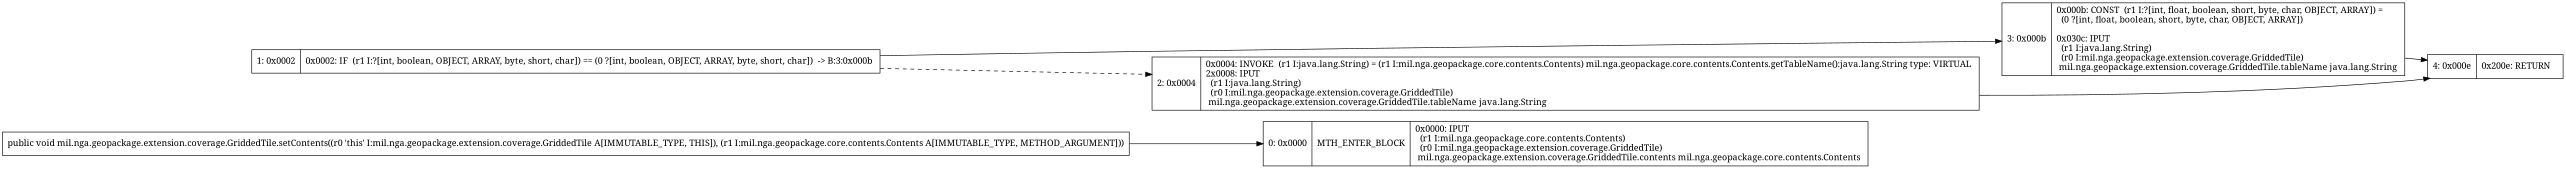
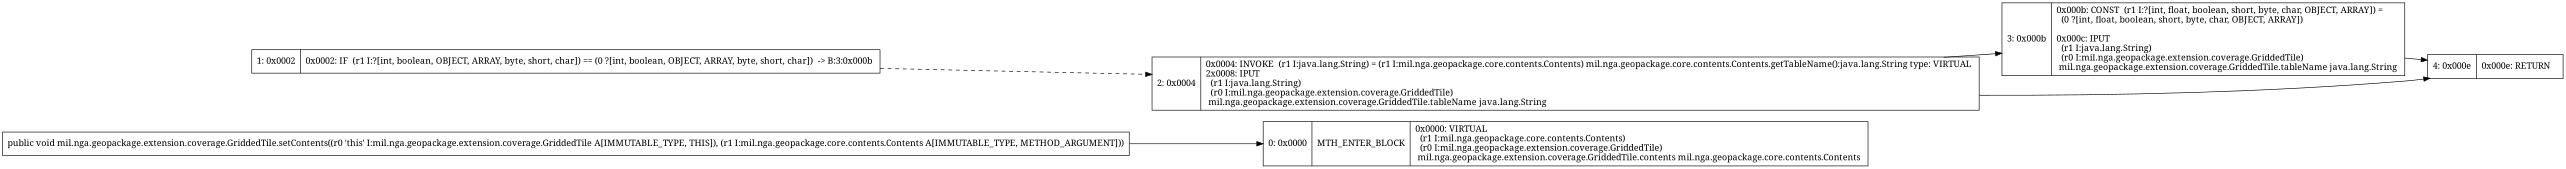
(2086, 39) -> (2086, 39)
(1438, 48) -> (1970, 56)
(2520, 66) -> (2520, 66)
(1445, 129) -> (1454, 129)
